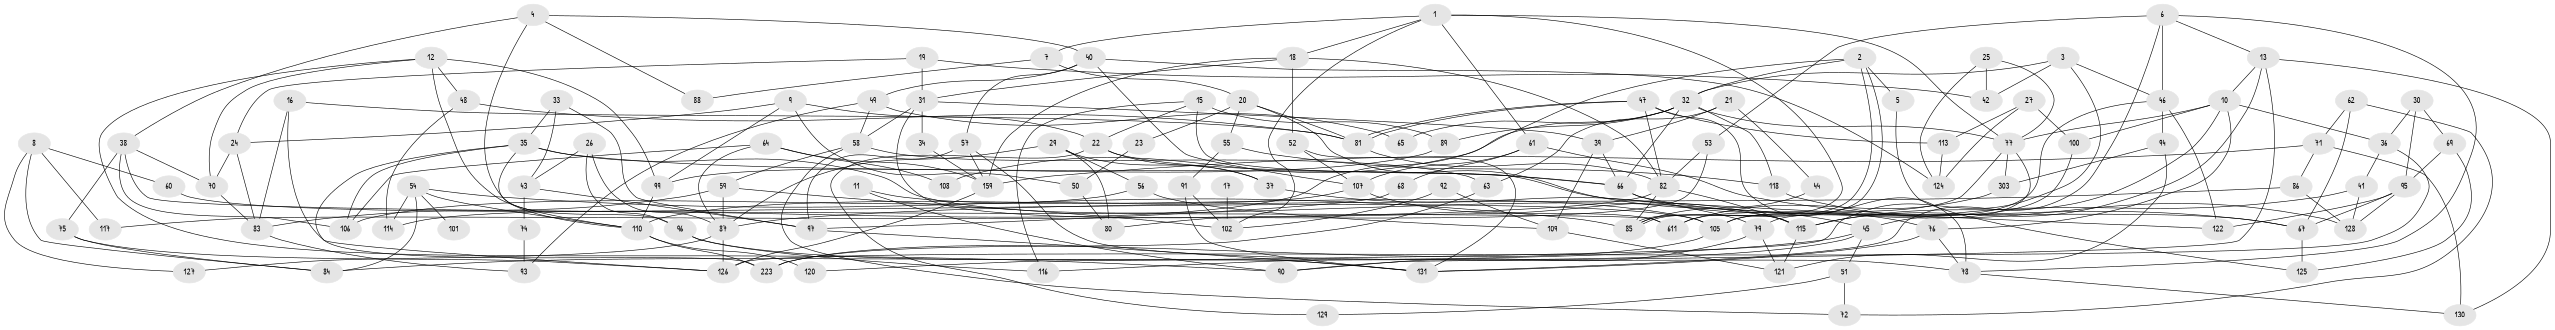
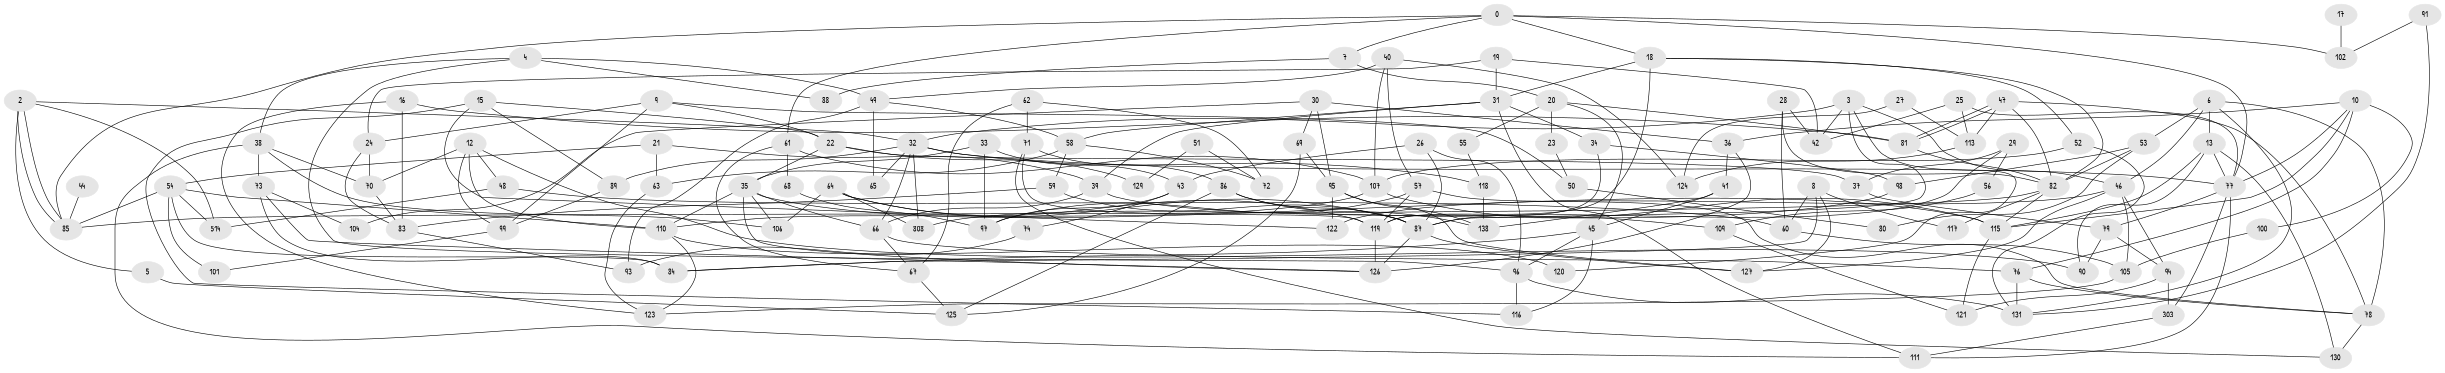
(1435, 15) -> (1497, 15)
(814, 23) -> (702, 67)
(2244, 79) -> (2219, 165)
none -> (1783, 101)
(1931, 115) -> (1965, 125)
(825, 120) -> (1020, 203)
(2052, 122) -> none
(1774, 142) -> (413, 161)
(1206, 165) -> none
(1356, 172) -> (783, 167)
(1098, 177) -> none
(857, 186) -> none
(945, 186) -> (919, 229)
(988, 186) -> (1375, 229)
(1444, 186) -> none
none -> (1900, 186)
(742, 202) -> none
(975, 207) -> none
(647, 208) -> (359, 251)
(2350, 210) -> (1454, 234)
none -> (1744, 212)
(62, 229) -> (259, 186)
none -> (355, 229)
(388, 229) -> (216, 229)
(1672, 229) -> (1915, 358)
(2350, 229) -> (1484, 229)
(1016, 242) -> none
none -> (1100, 245)
(1769, 251) -> (2137, 251)
(1855, 251) -> (1563, 246)
none -> (1933, 258)
(767, 272) -> (650, 315)
